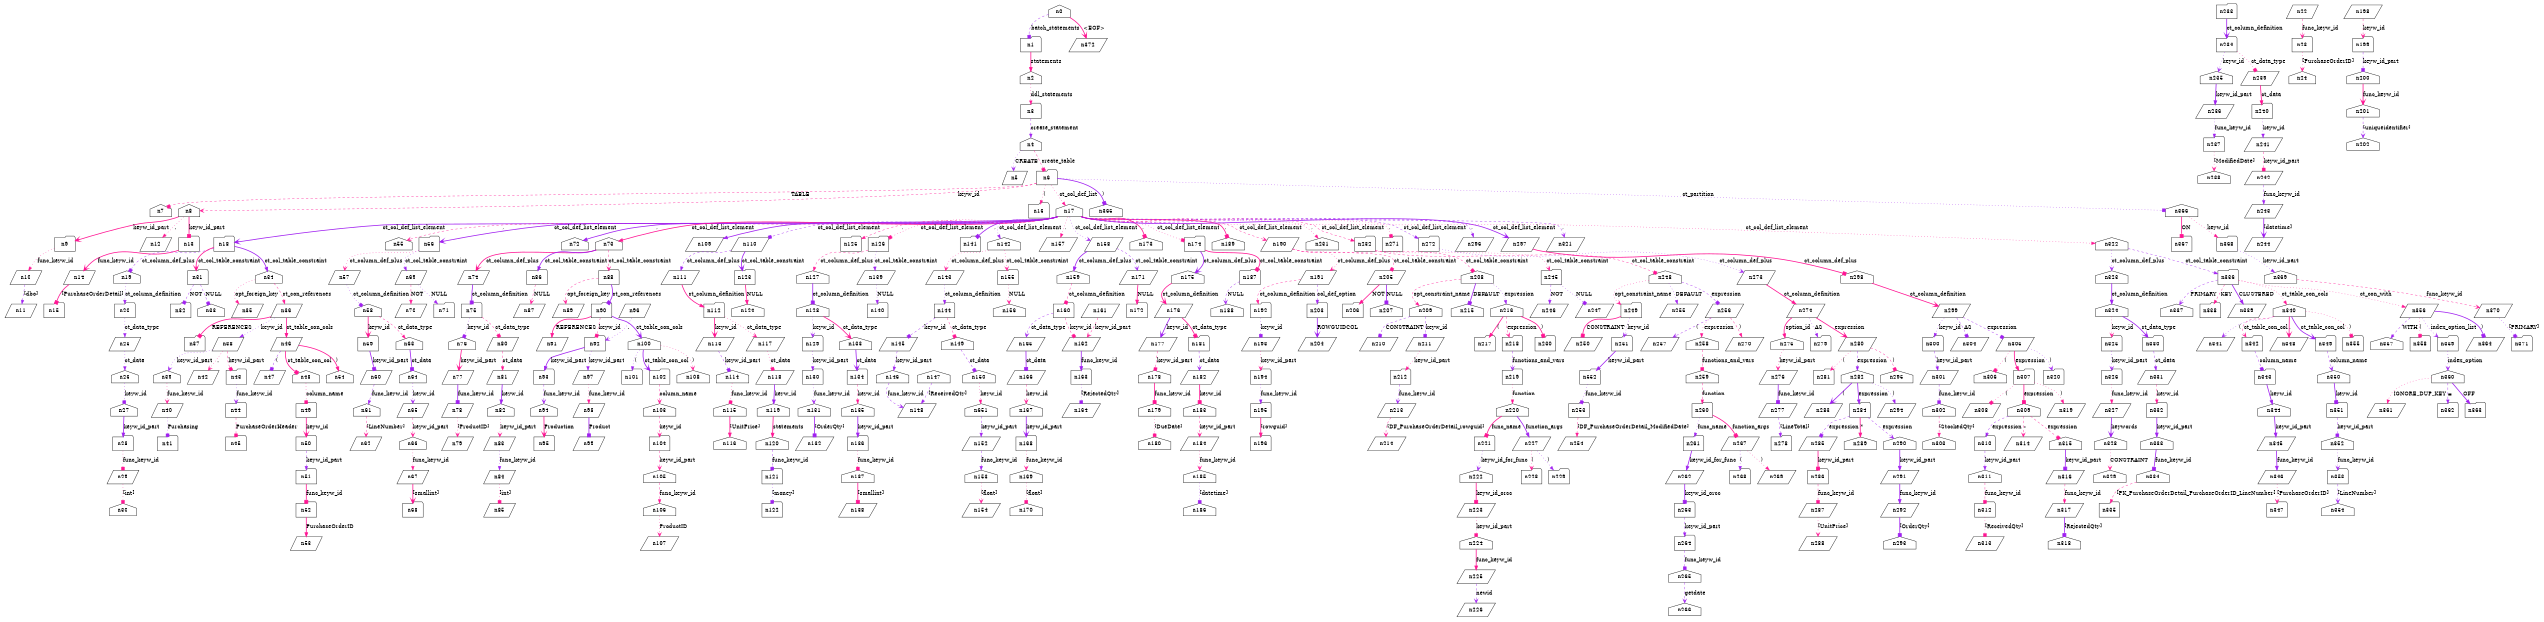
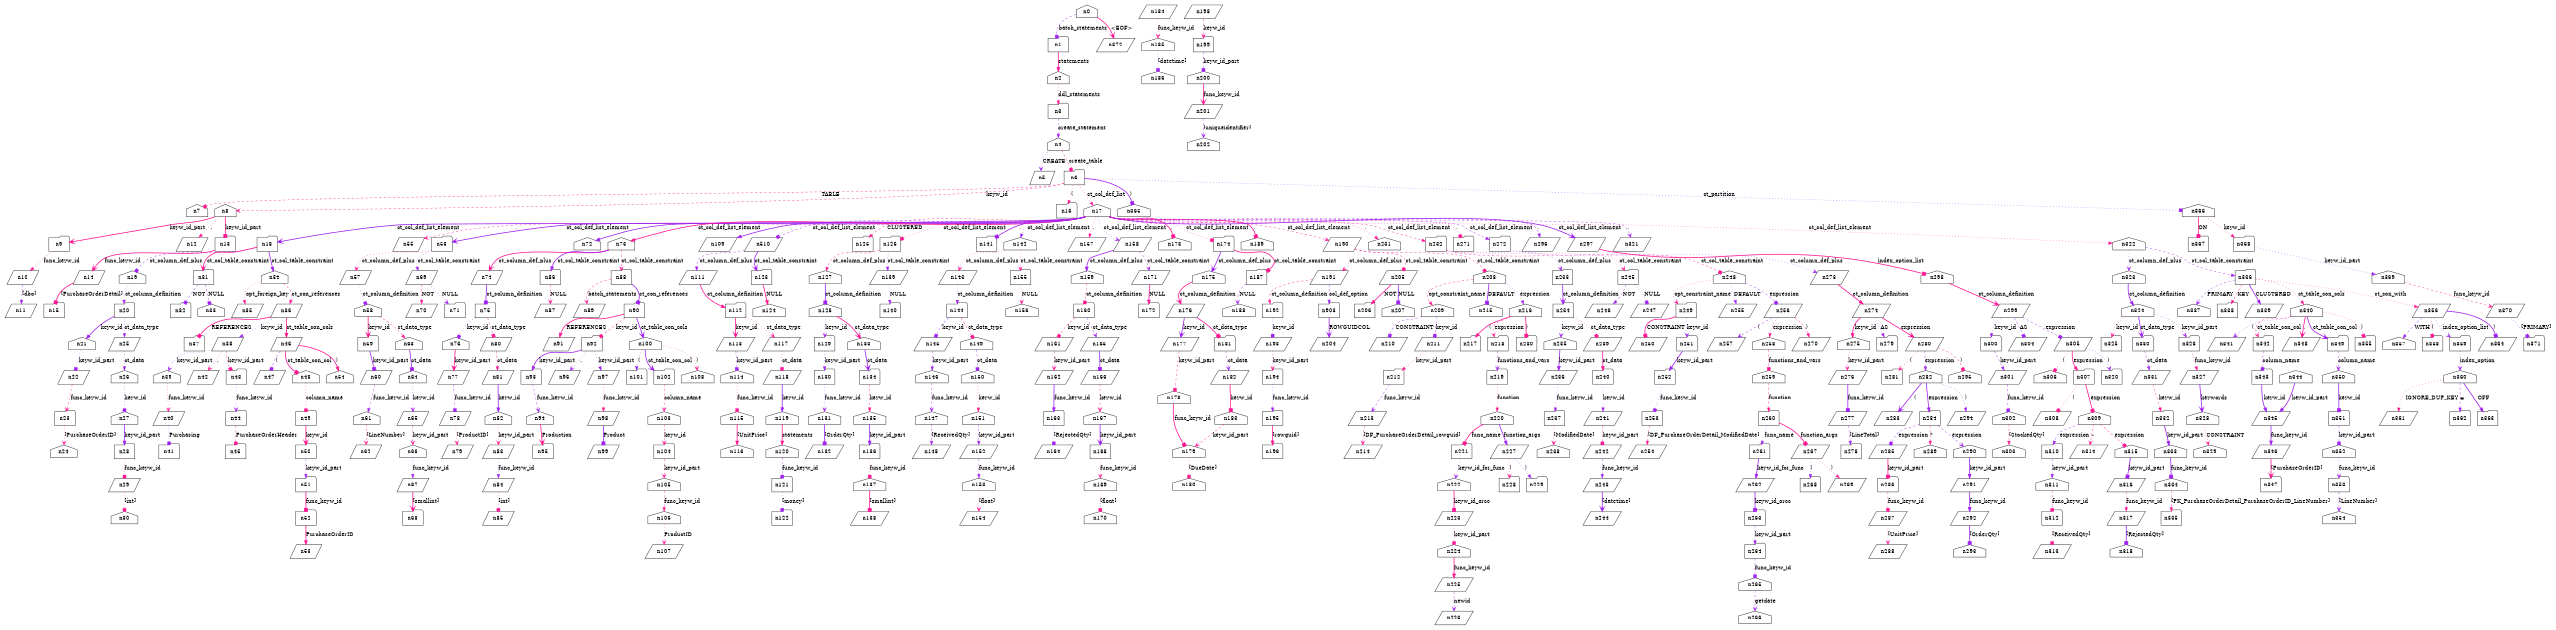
(2363, 112) -> (1203, 112)
(903, 228) -> (905, 228)
(399, 244) -> (409, 244)
(750, 244) -> (763, 244)
none -> (1506, 252)
(1831, 261) -> (1901, 261)
(427, 293) -> (437, 293)
(589, 294) -> (612, 294)
(1317, 311) -> (1329, 311)
(1068, 326) -> (1067, 325)
(1798, 328) -> (1866, 328)
(622, 331) -> (579, 359)
none -> (82, 344)
(2112, 359) -> (2171, 321)
(1590, 377) -> (1665, 377)
(458, 392) -> (454, 396)
(2269, 392) -> (2262, 396)
(888, 397) -> (932, 395)
(981, 411) -> (979, 419)
(2066, 411) -> none
(1200, 425) -> (1211, 434)
(1860, 425) -> (1930, 433)
(413, 458) -> (413, 466)
(2277, 492) -> (2271, 467)
